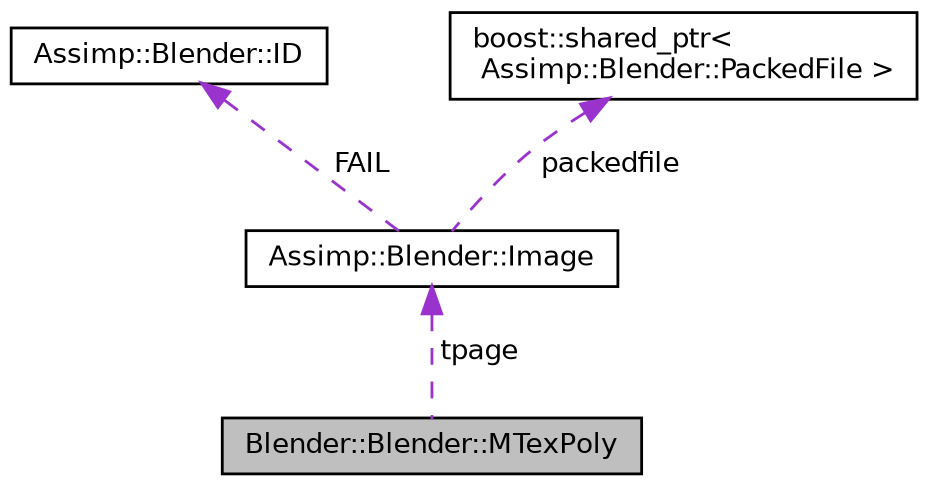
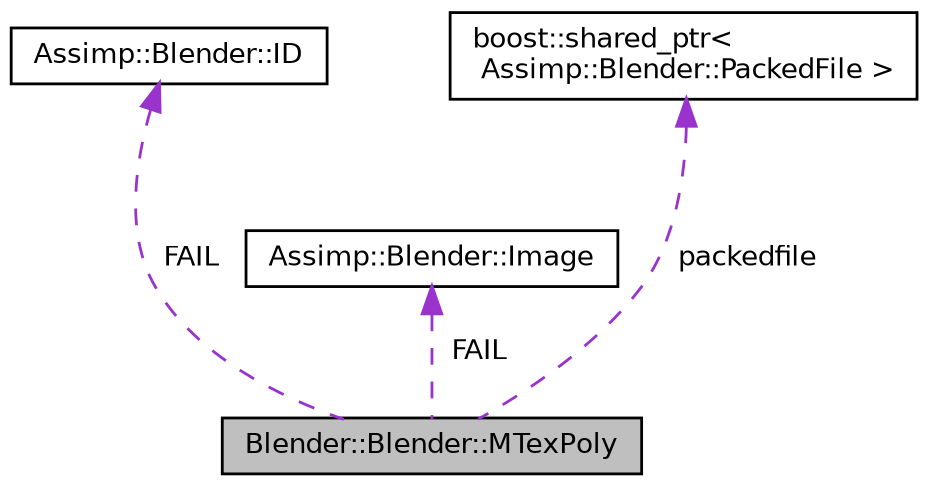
(312, 166) -> (170, 308)
(513, 166) -> (628, 303)
(475, 352) -> (475, 352)
